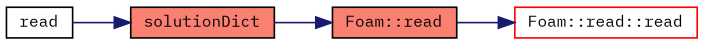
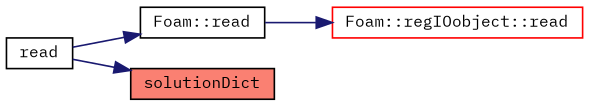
(295, 23) -> (99, 42)
(395, 23) -> (203, 23)
(606, 23) -> (458, 23)
